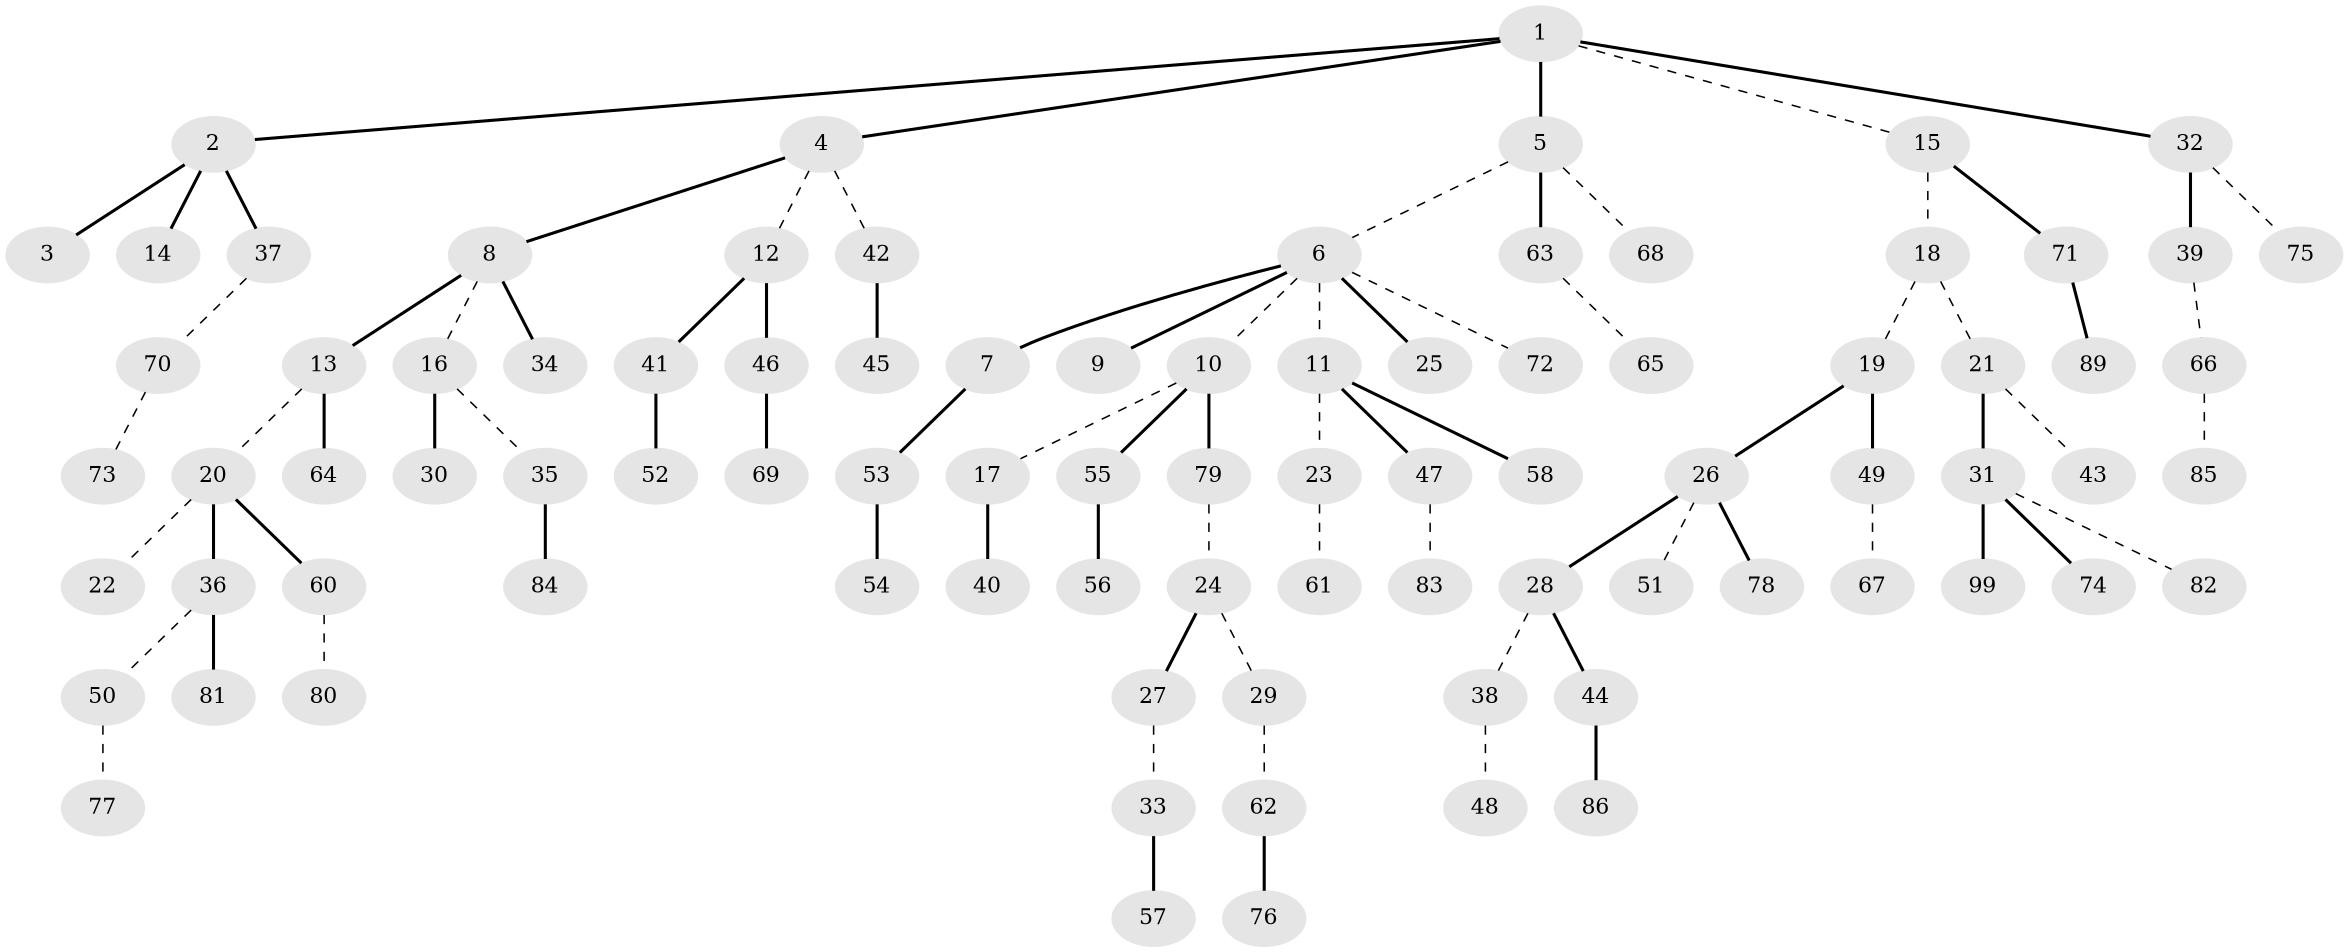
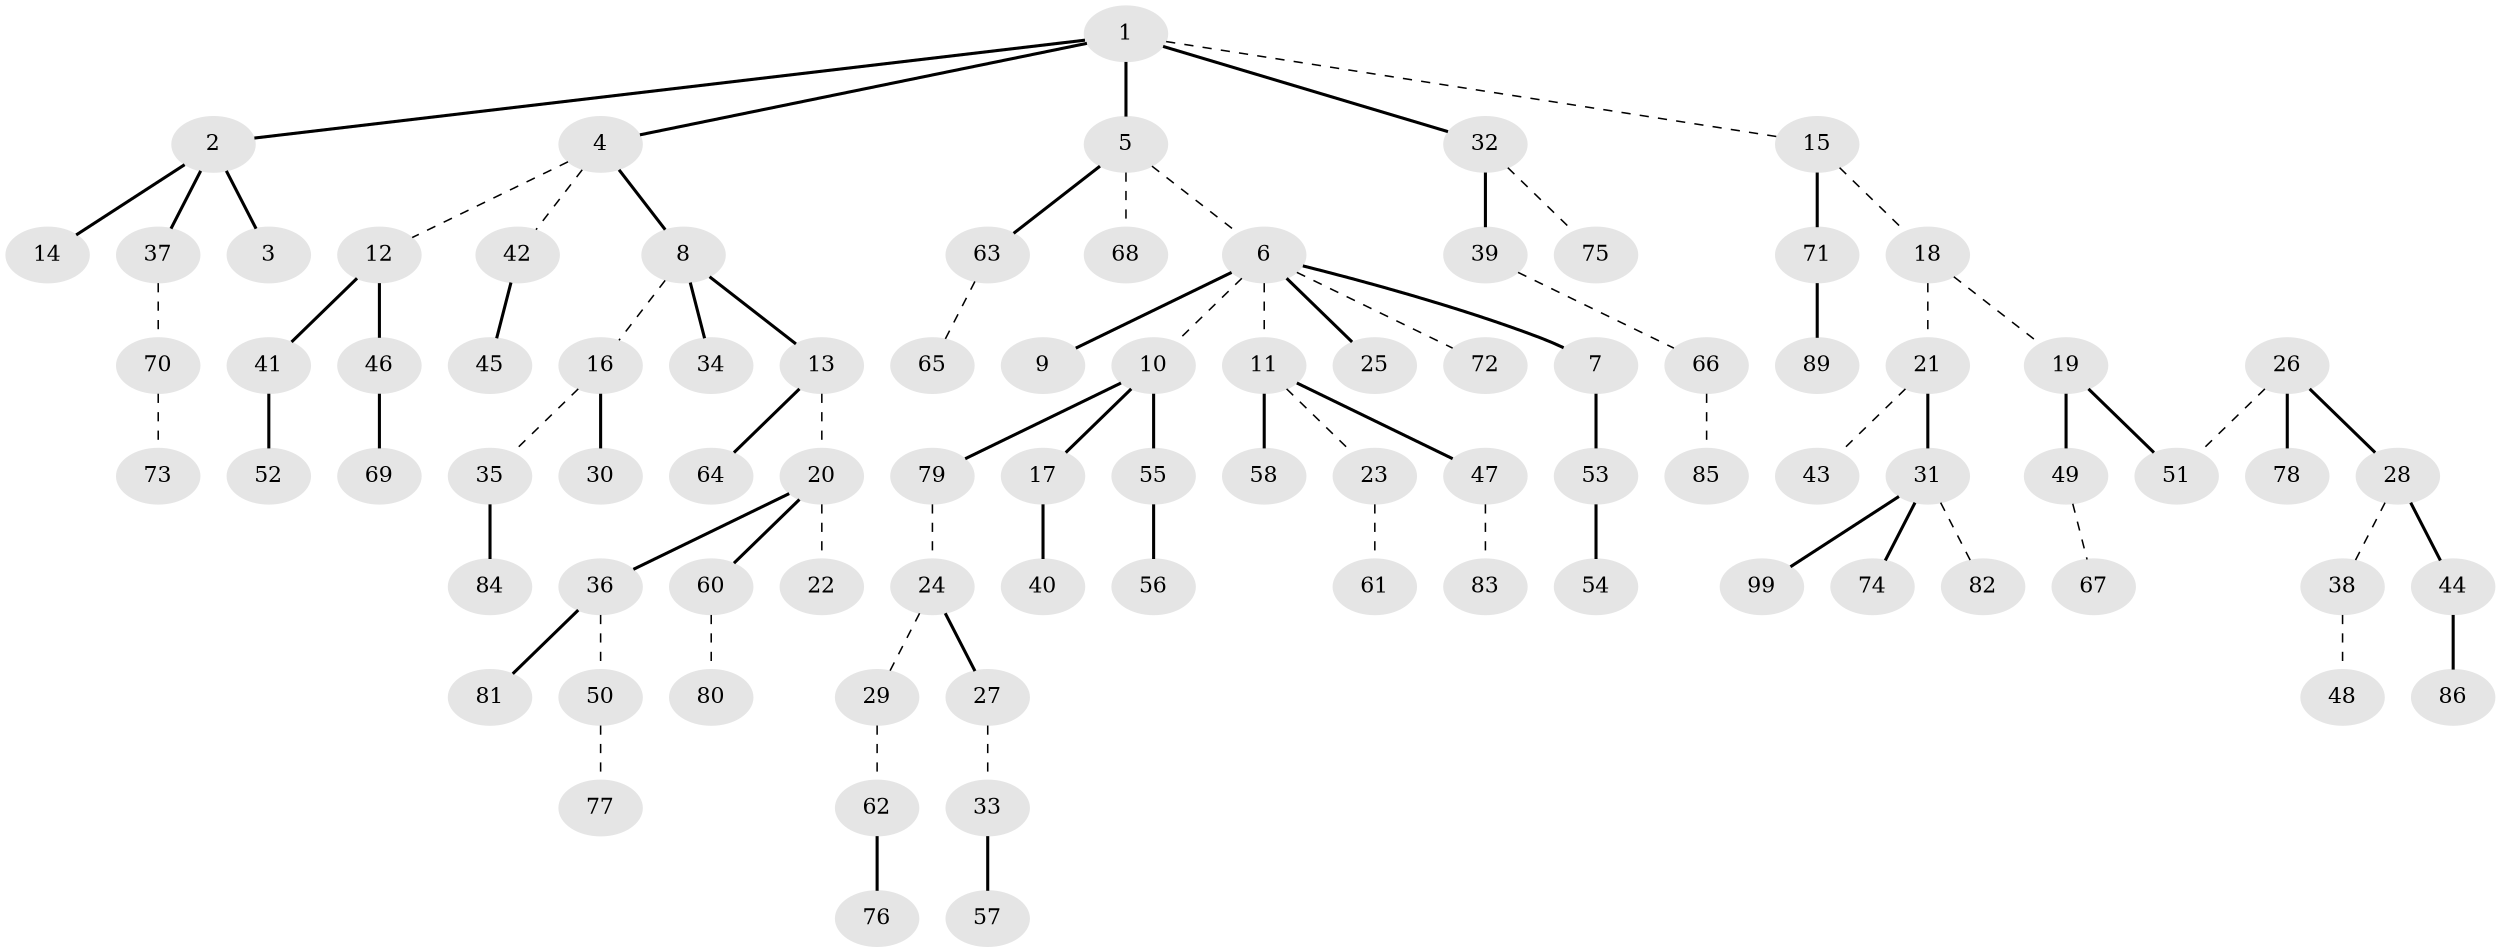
(1098, 421) -> (1098, 421)
(1789, 421) -> (2121, 421)
